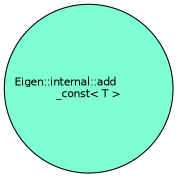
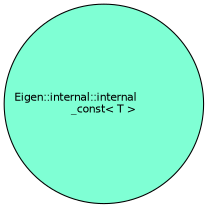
(89, 89) -> (104, 104)
